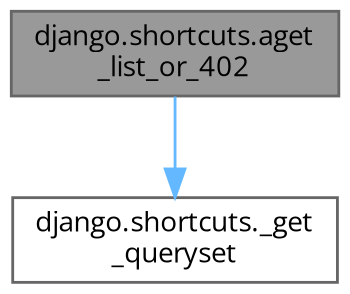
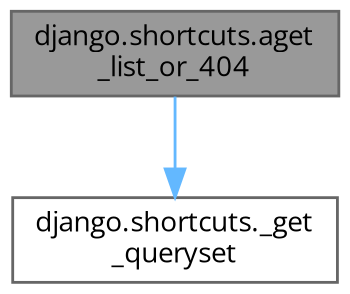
(175, 54) -> (175, 54)
